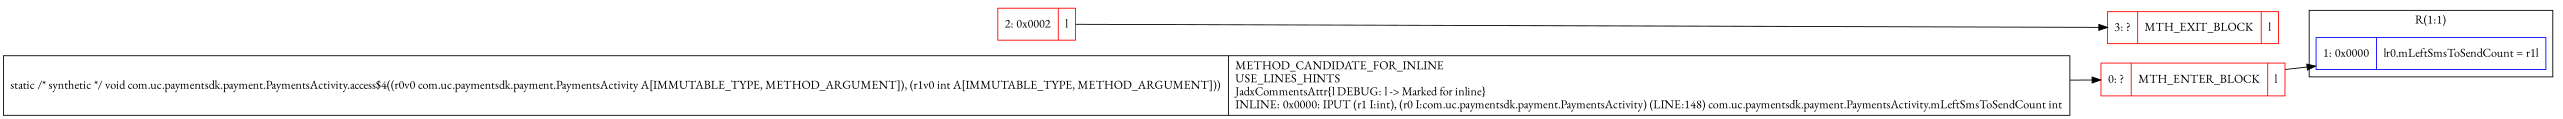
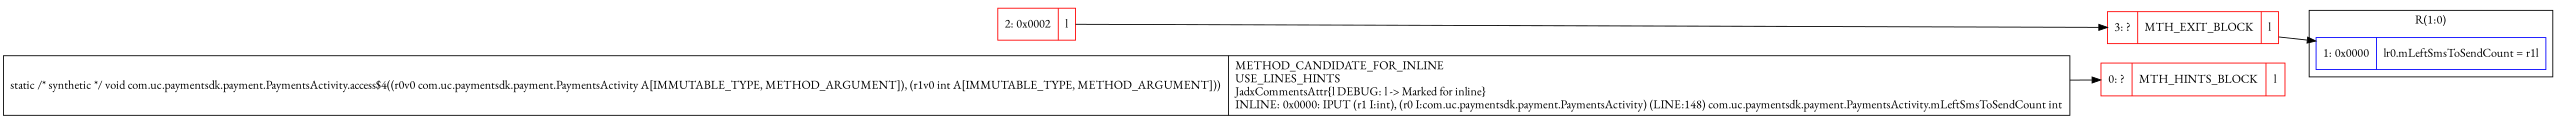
(2431, 20) -> (2431, 20)
(2296, 68) -> (2293, 39)
(2199, 79) -> (2199, 79)
